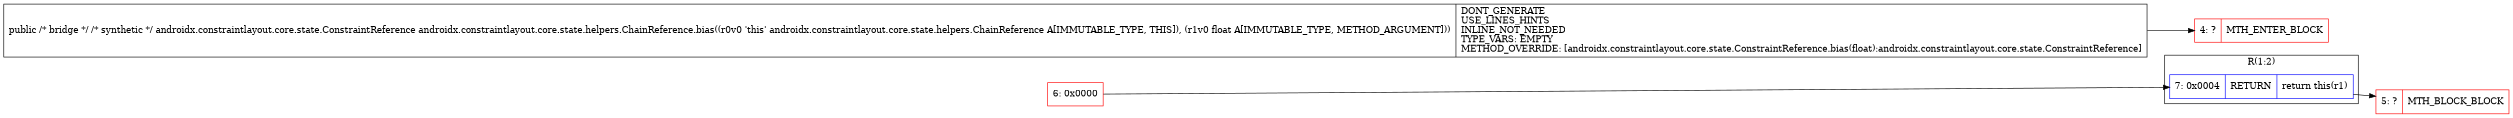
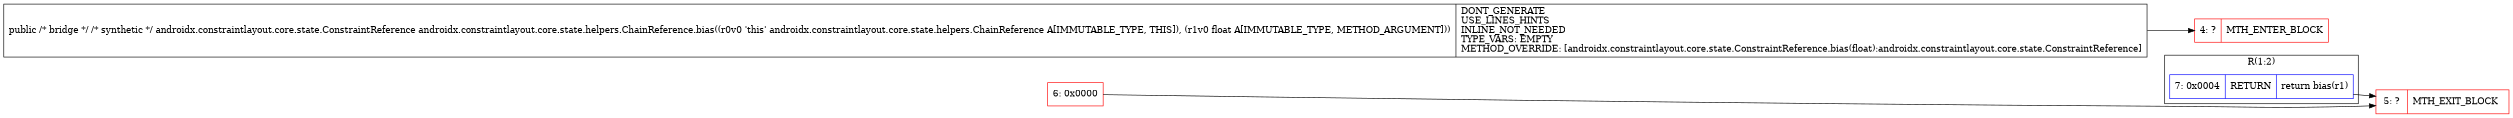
(2315, 86) -> (2315, 86)
(1633, 91) -> (1736, 103)
(2456, 102) -> (2455, 102)
